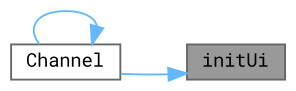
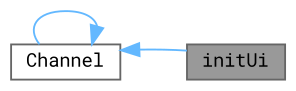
(145, 74) -> (163, 50)
